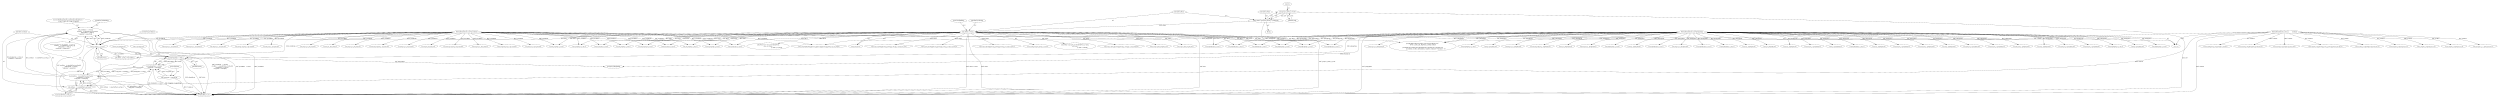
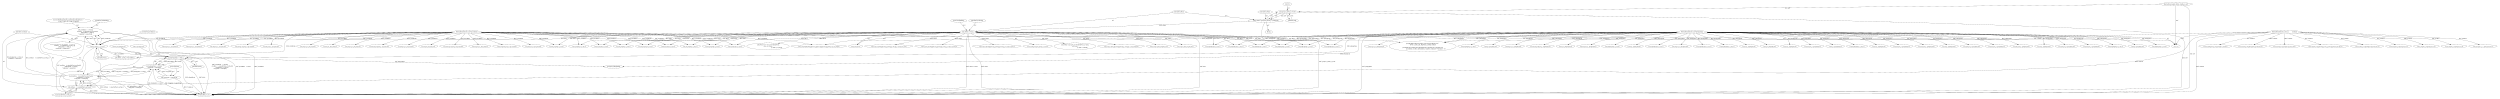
none -> (2176, 4)
